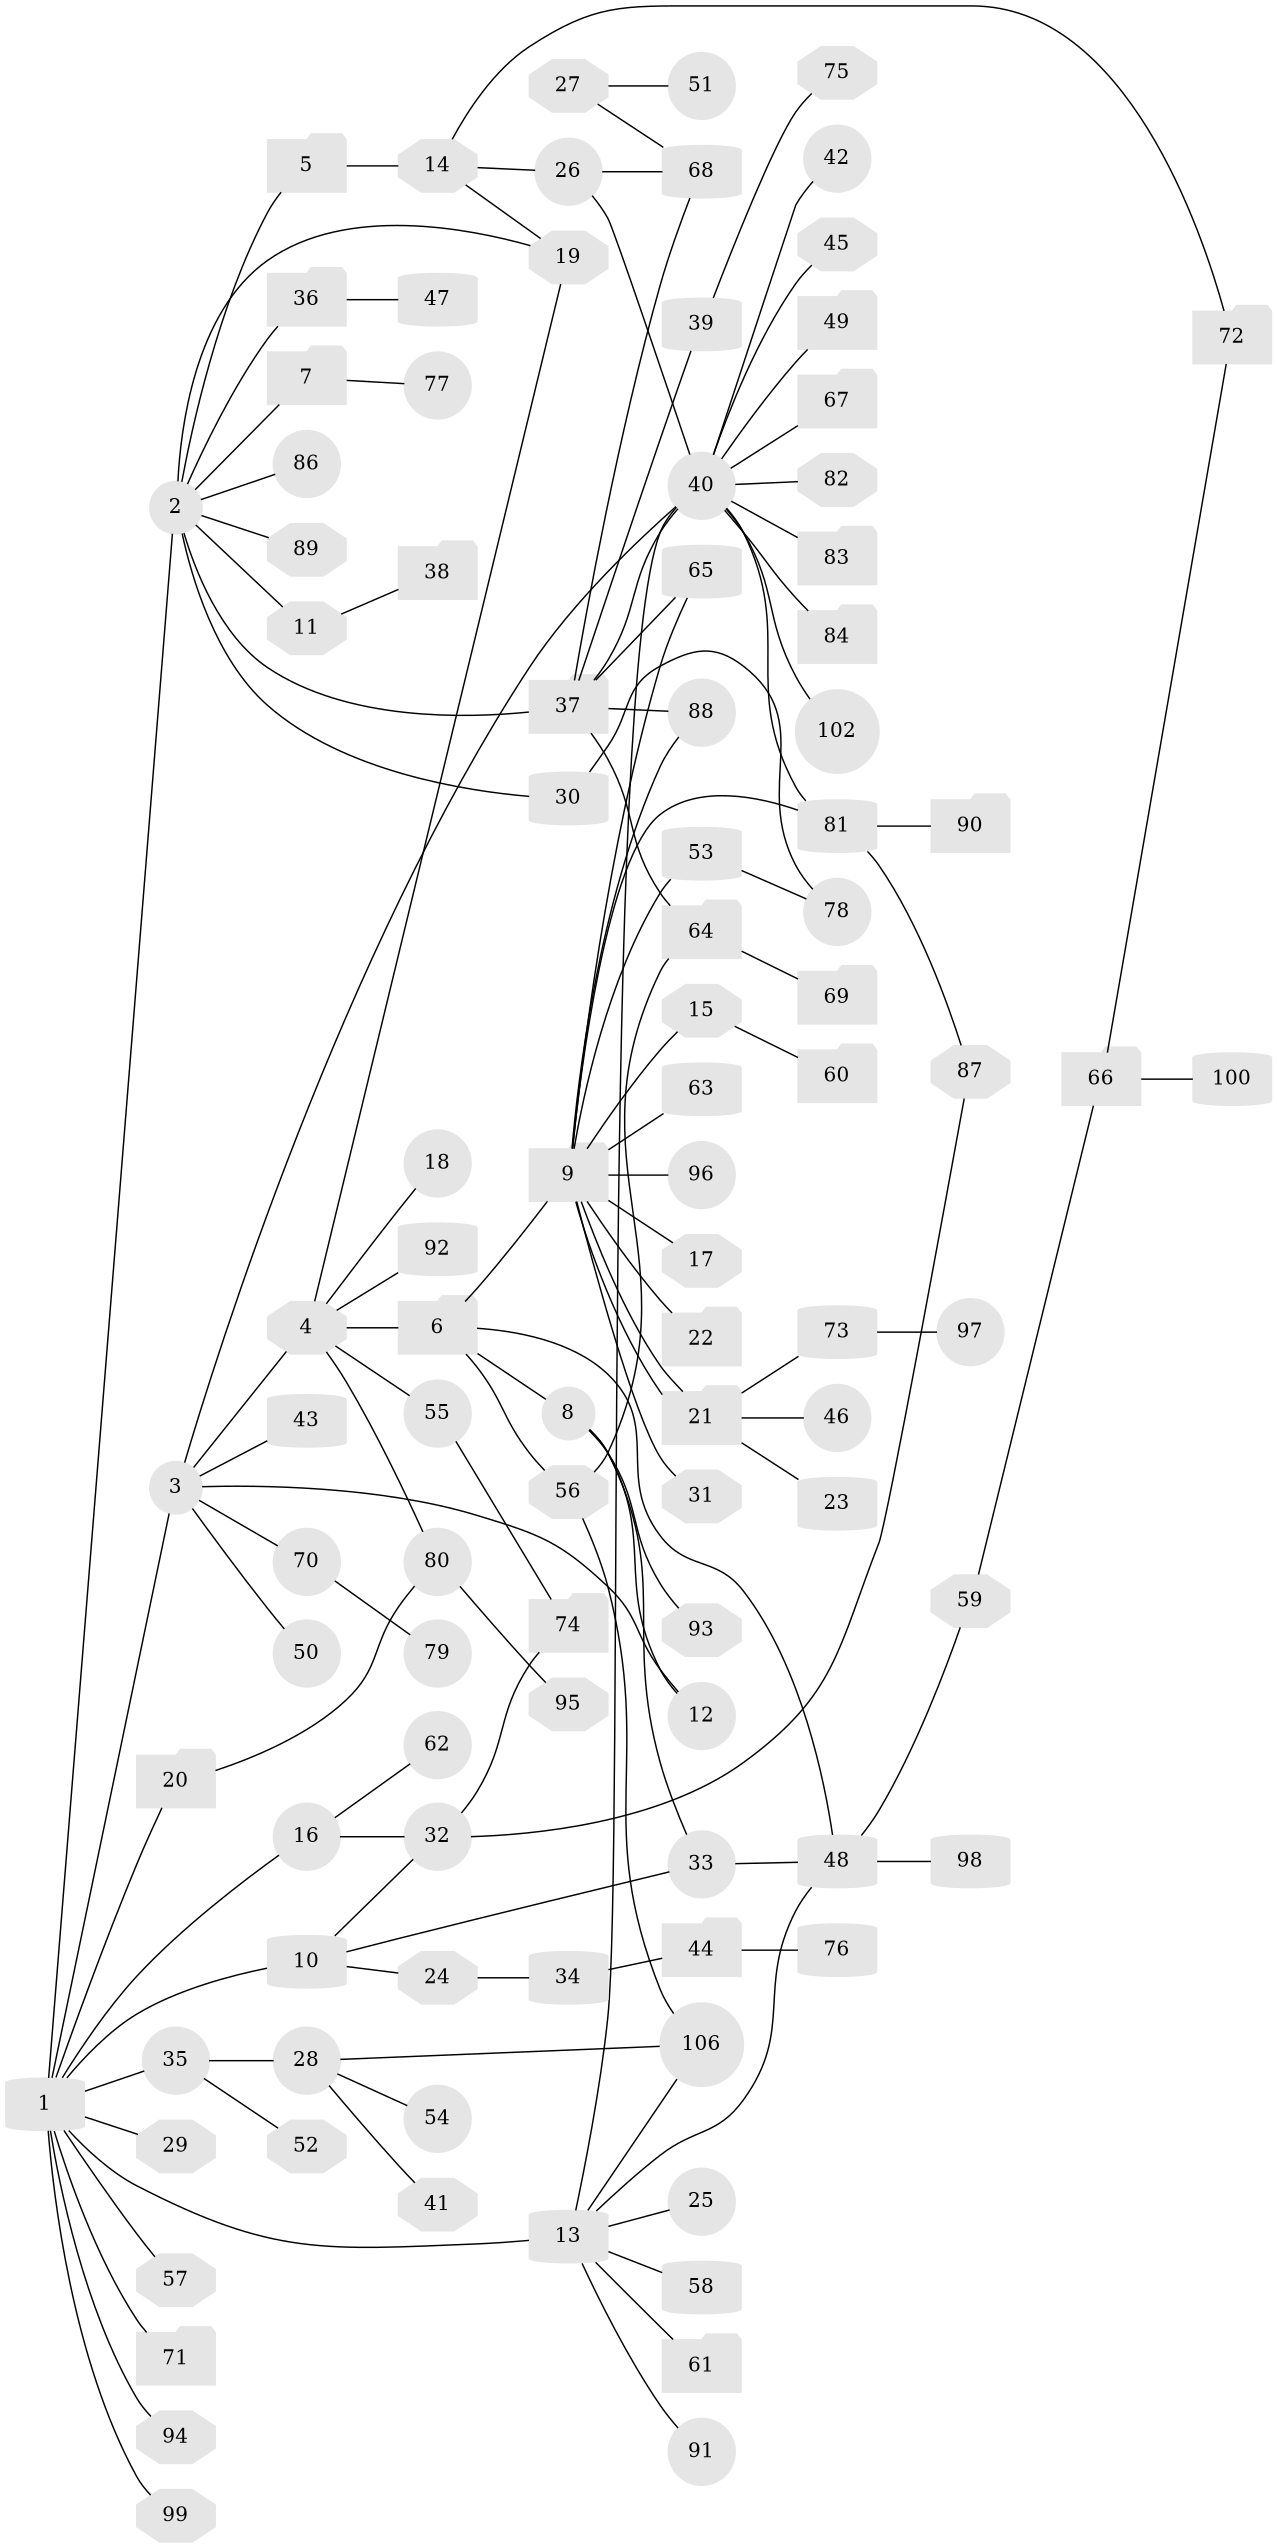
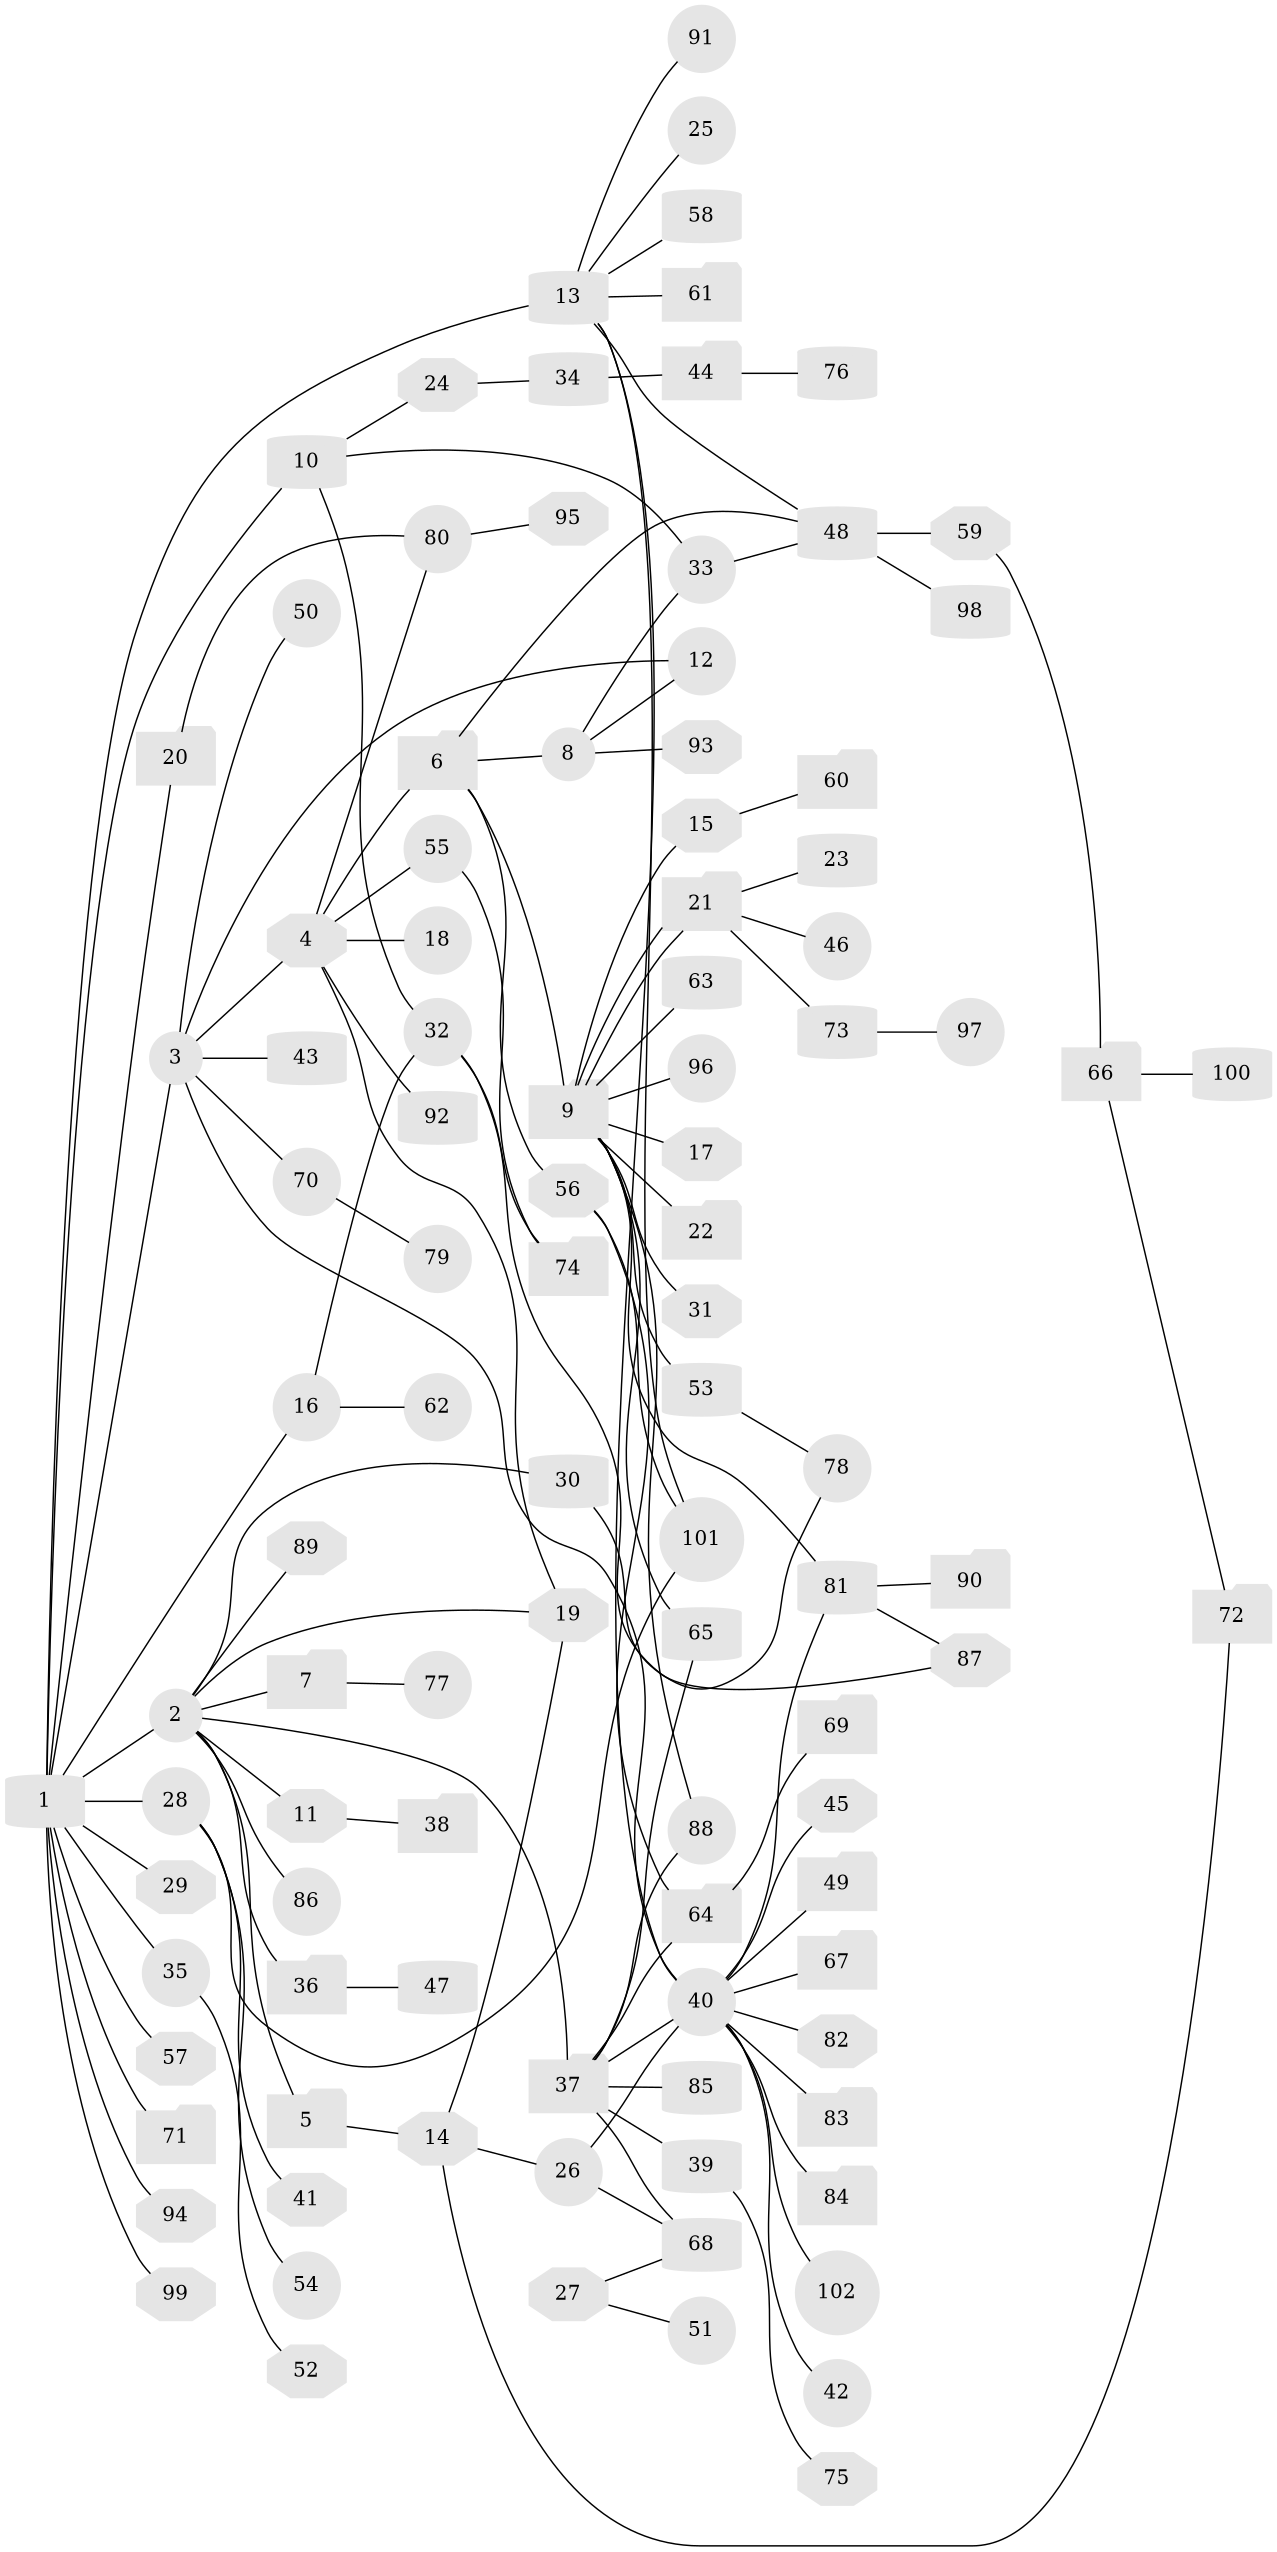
(702, 2045) -> (702, 1540)
(241, 2061) -> (114, 1801)
none -> (702, 2088)
